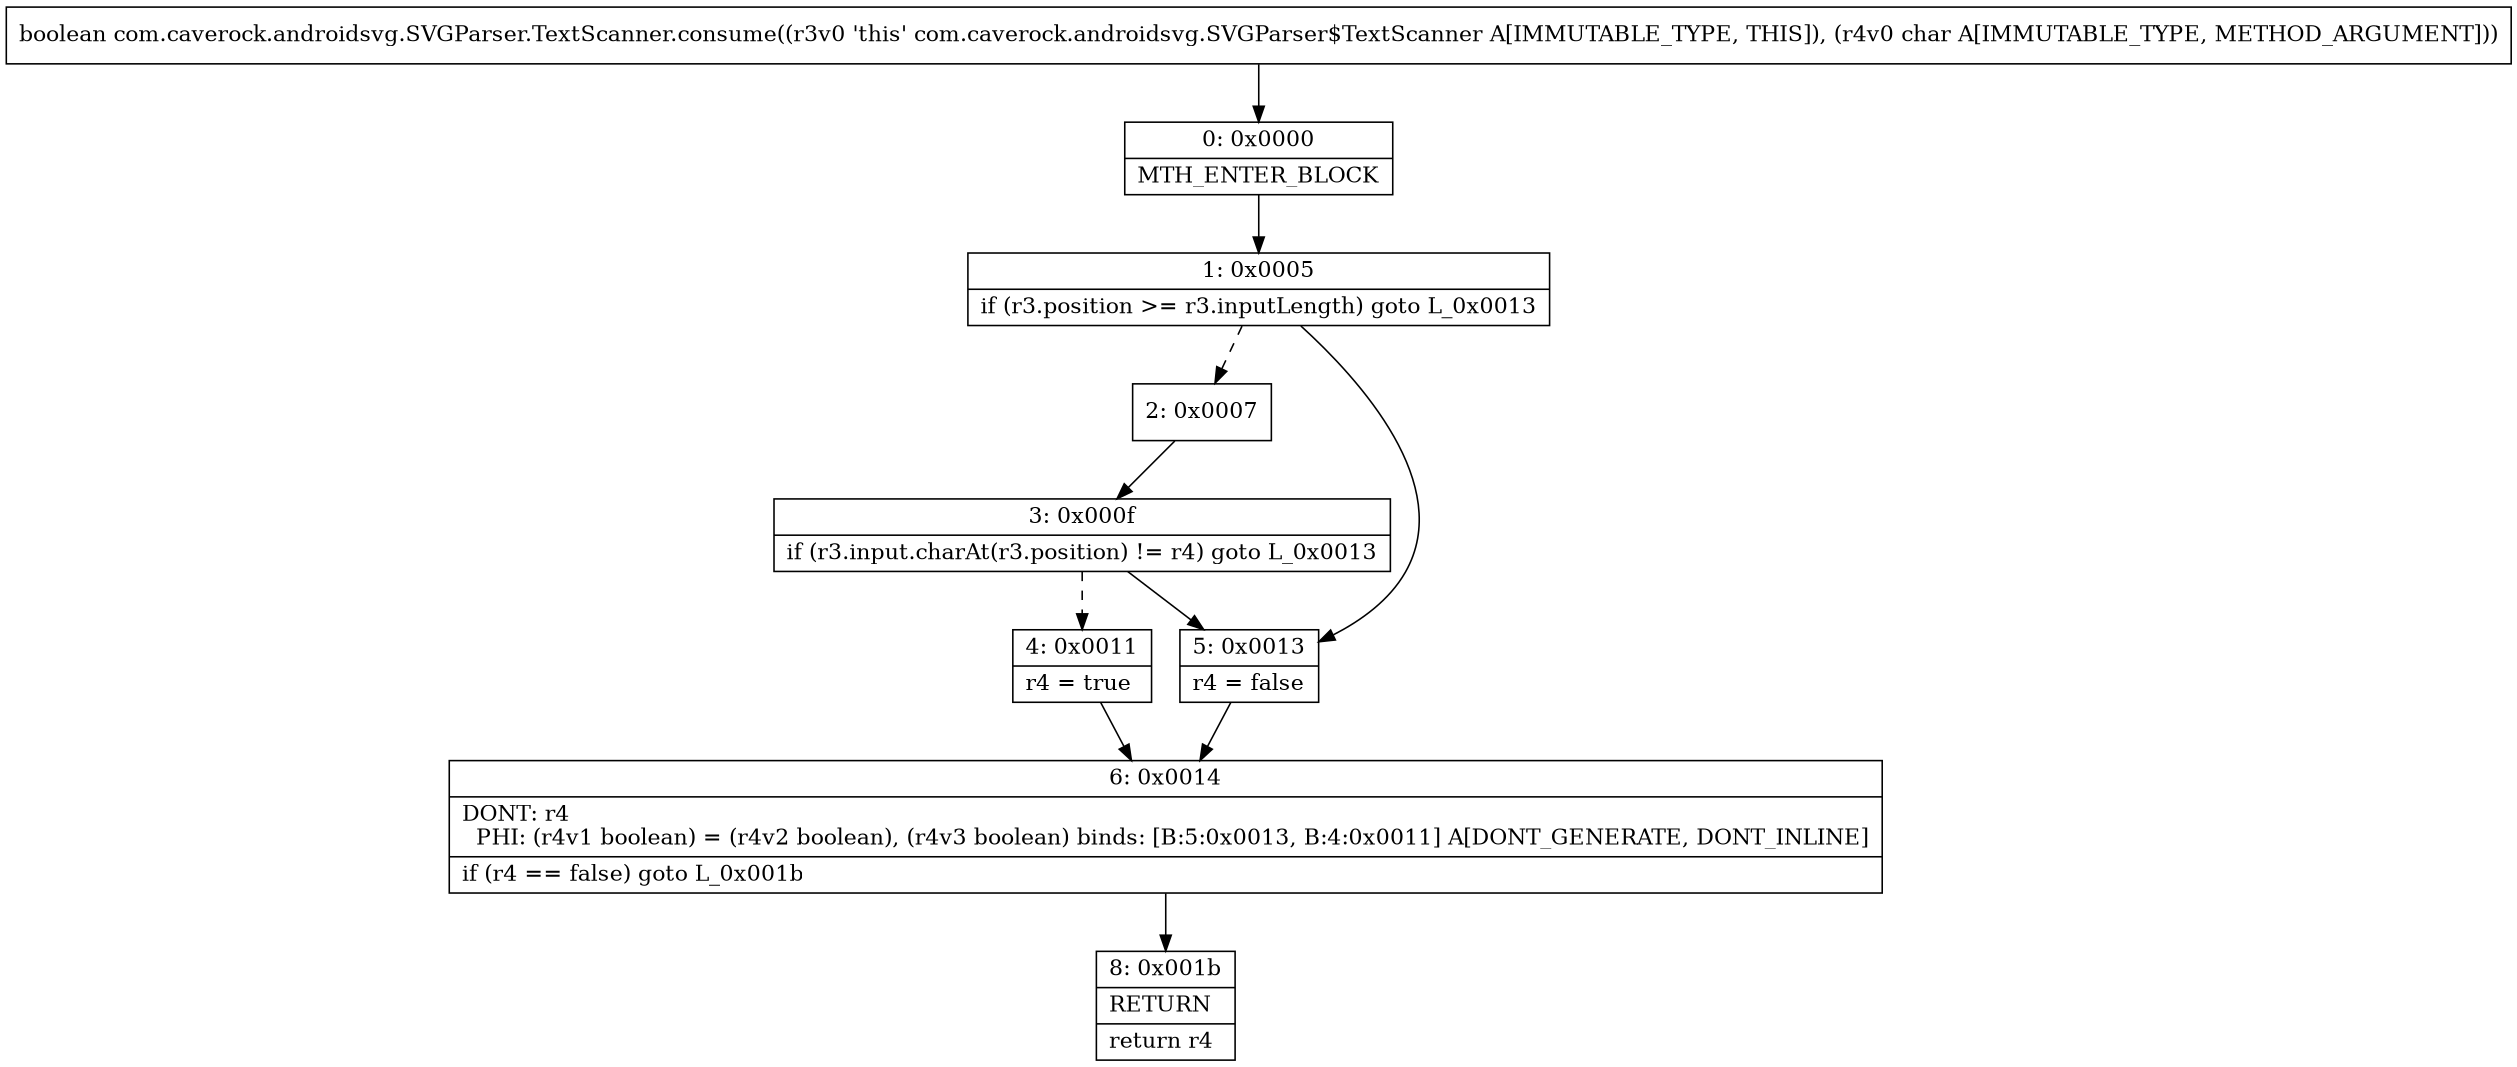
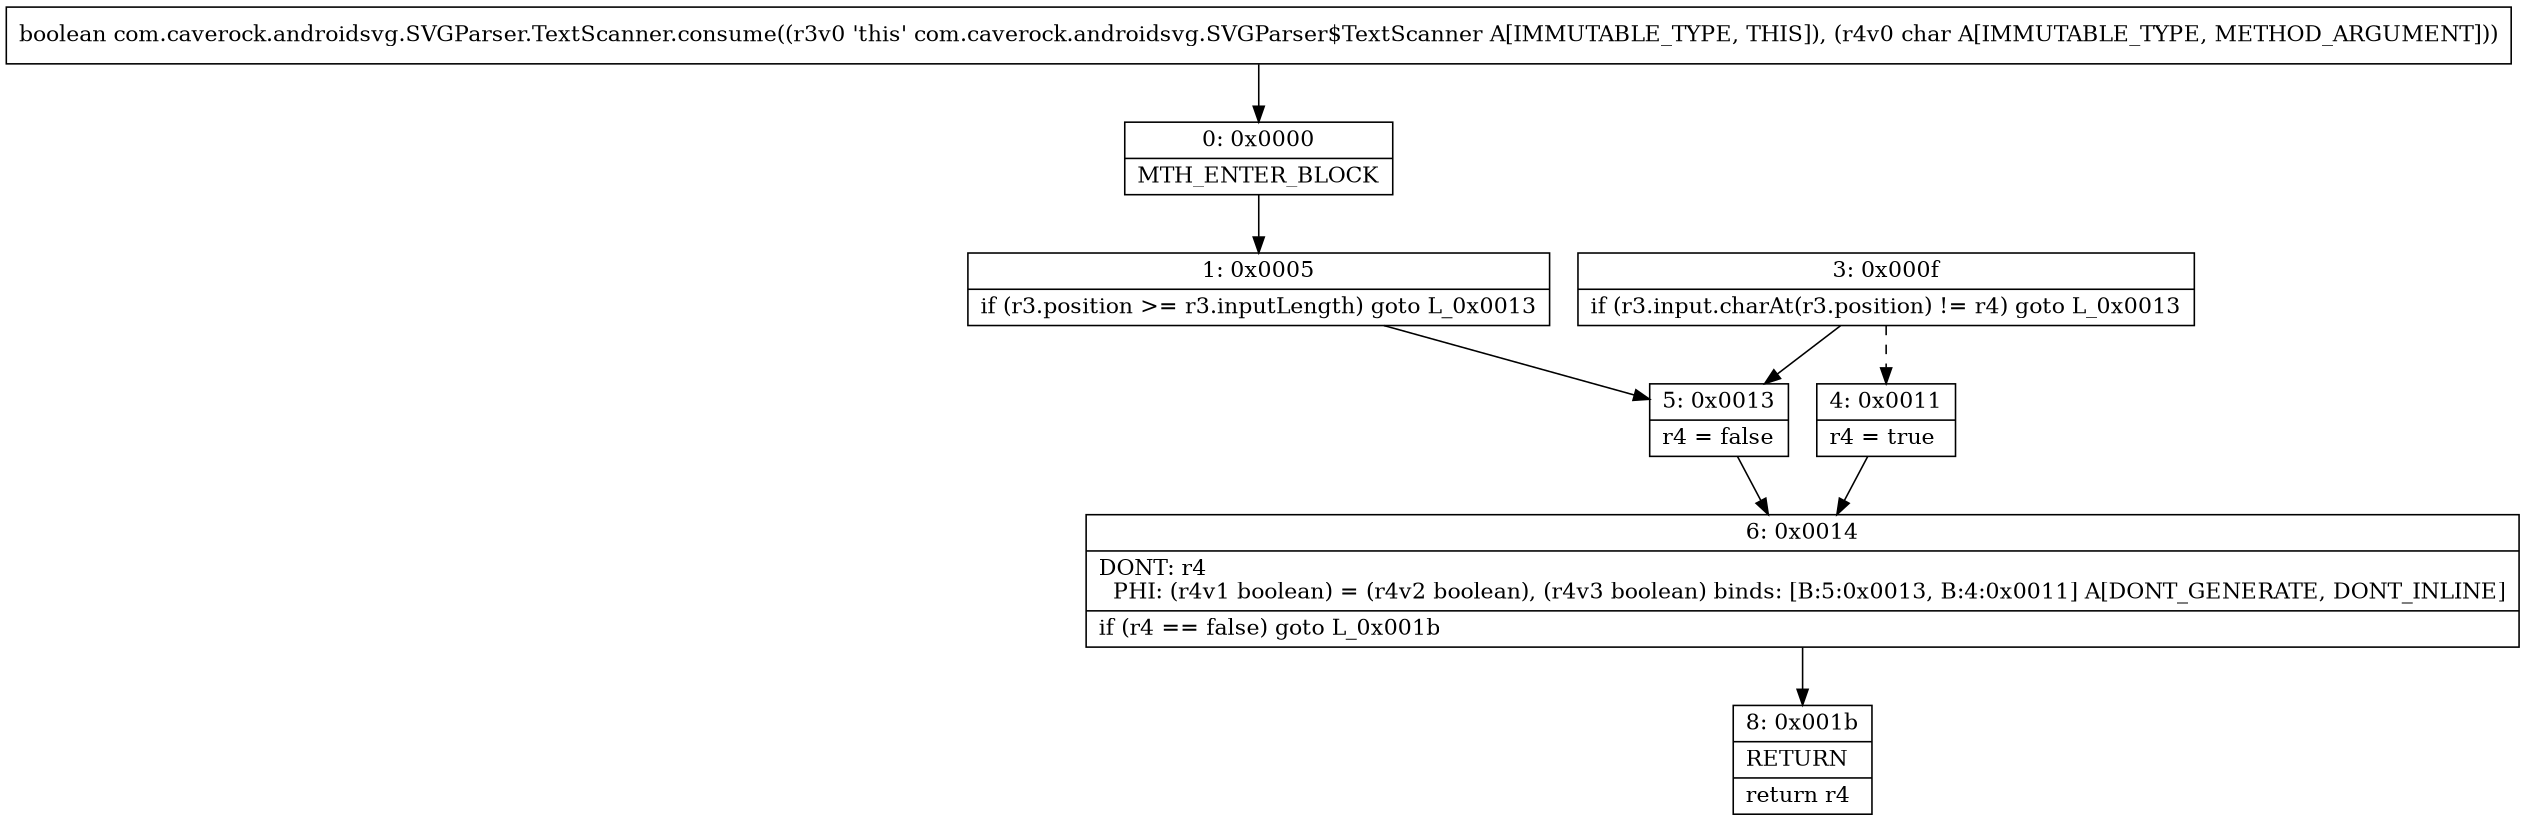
(1202, 412) -> none
